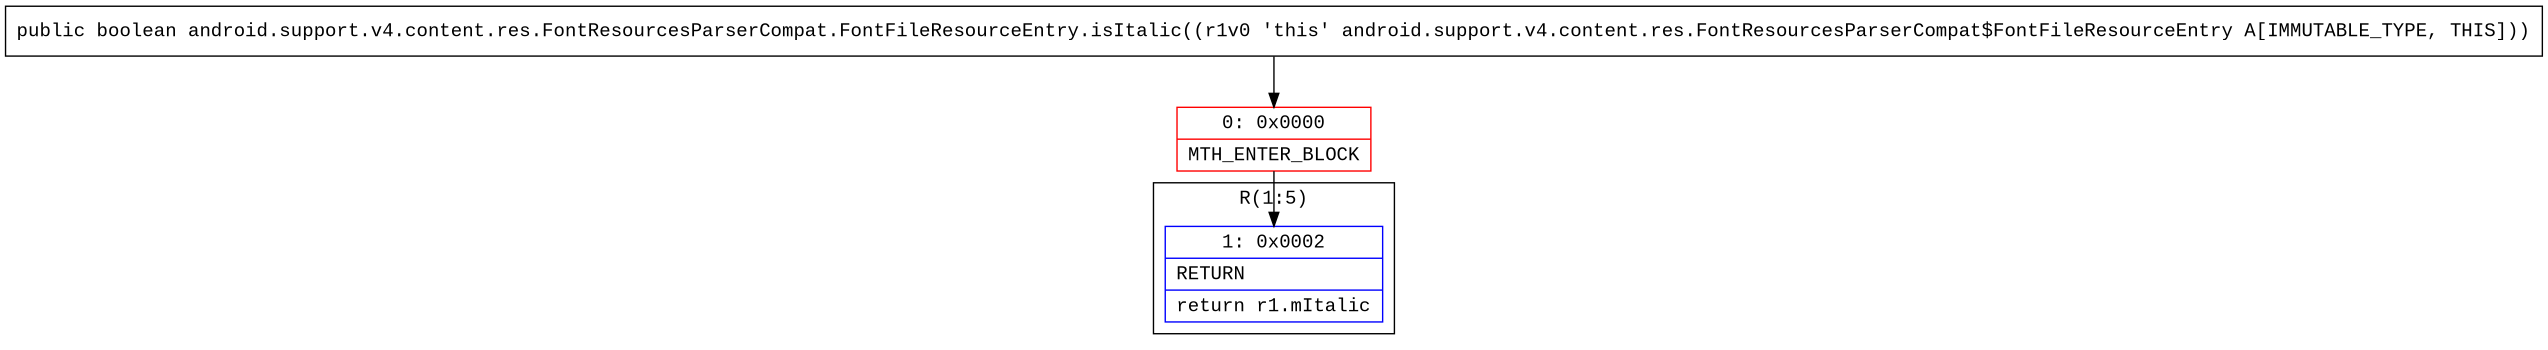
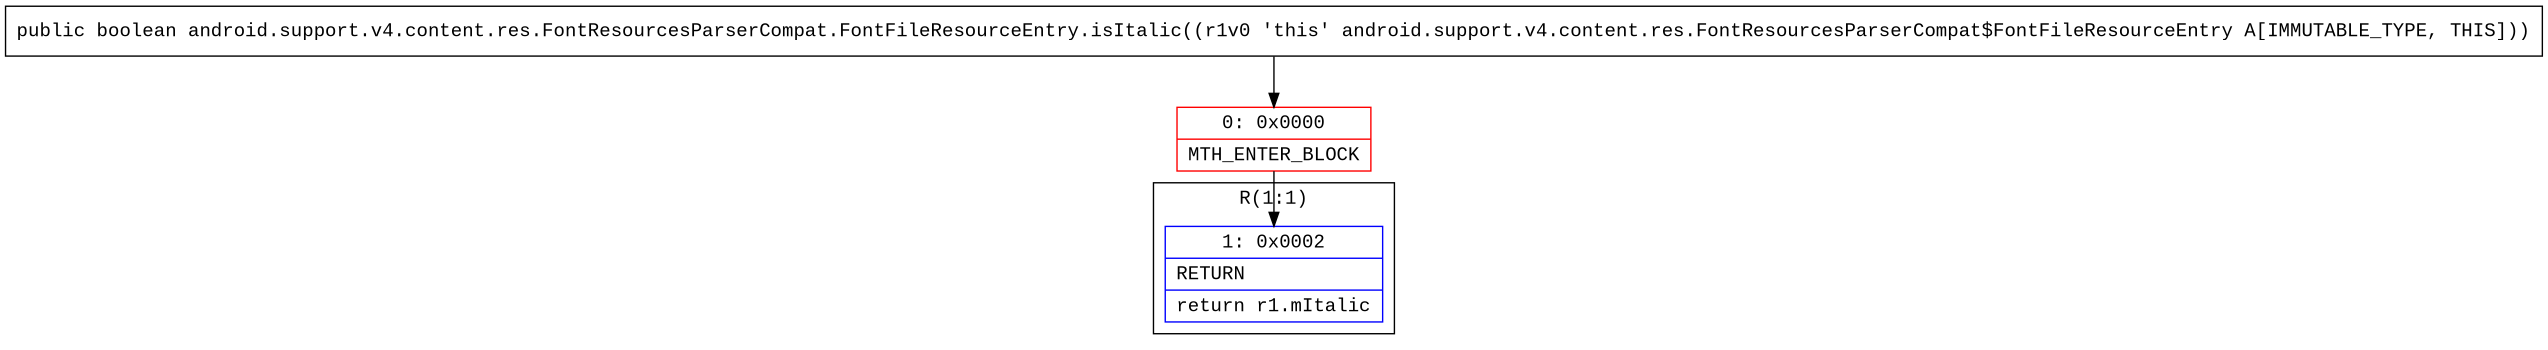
(1274, 199) -> (1274, 199)
